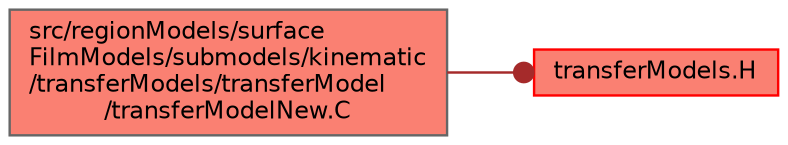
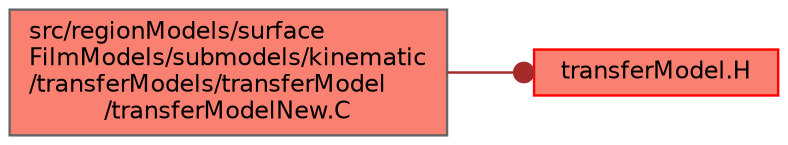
(656, 72) -> (656, 72)
